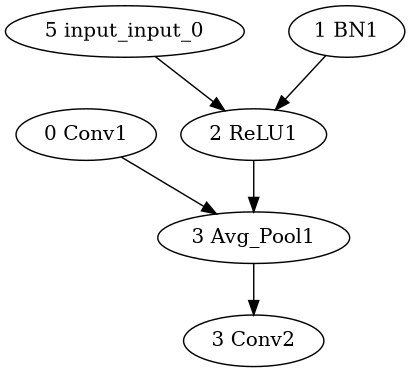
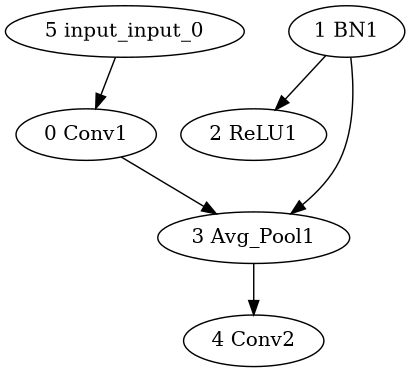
(184, 79) -> (108, 76)
(254, 179) -> (347, 138)
(254, 341) -> (254, 341)
